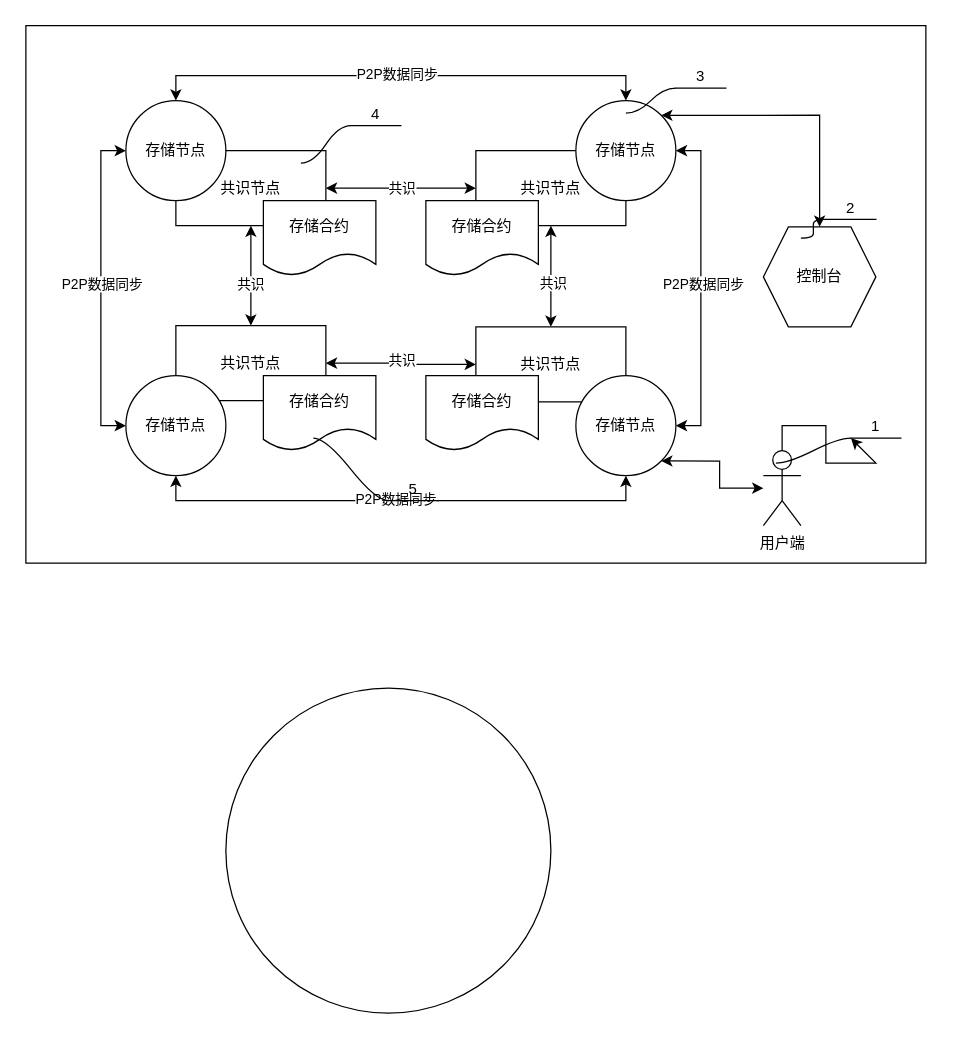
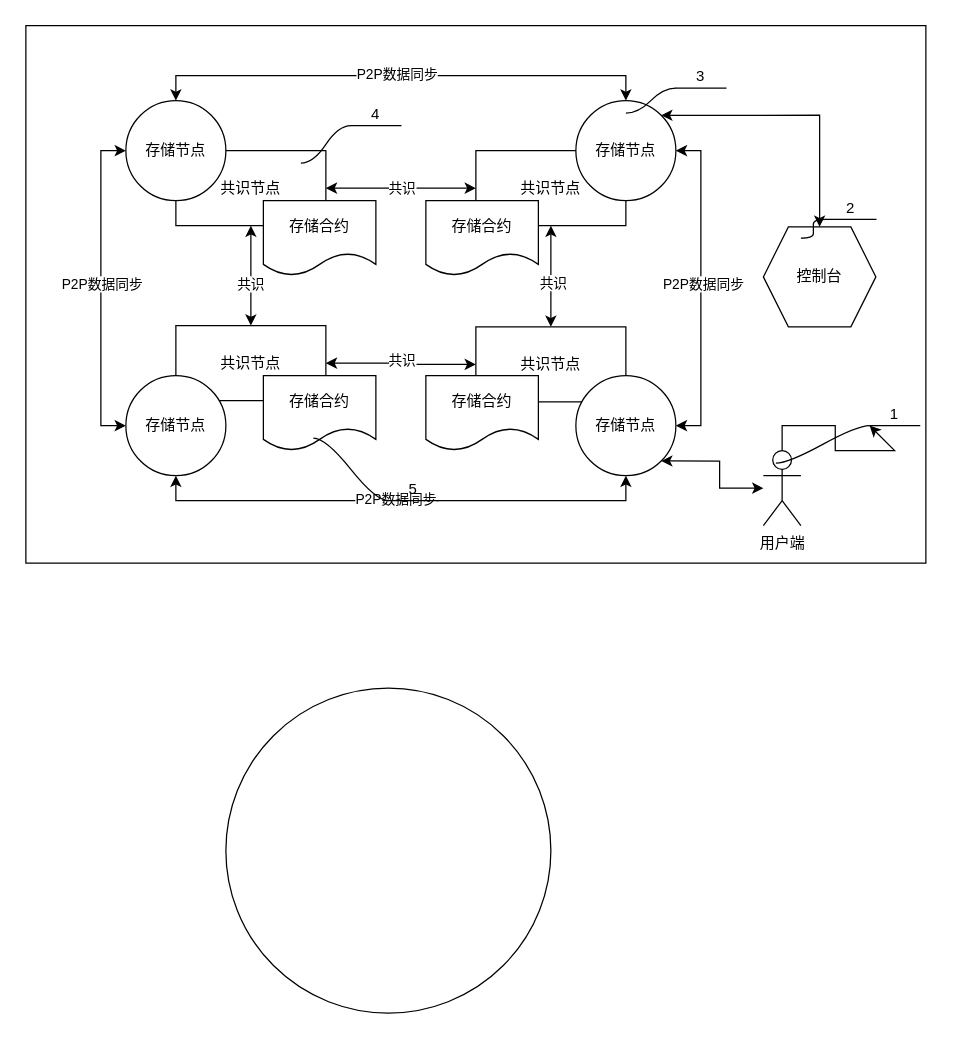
(876, 426) -> (894, 413)
